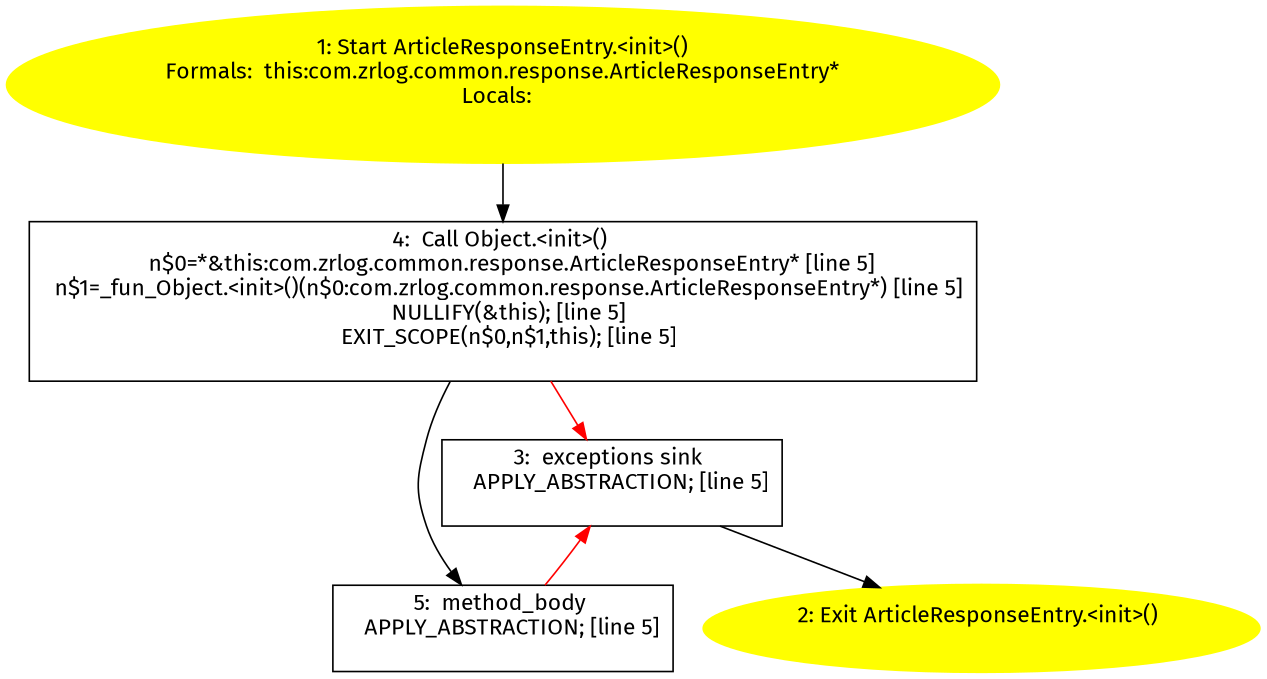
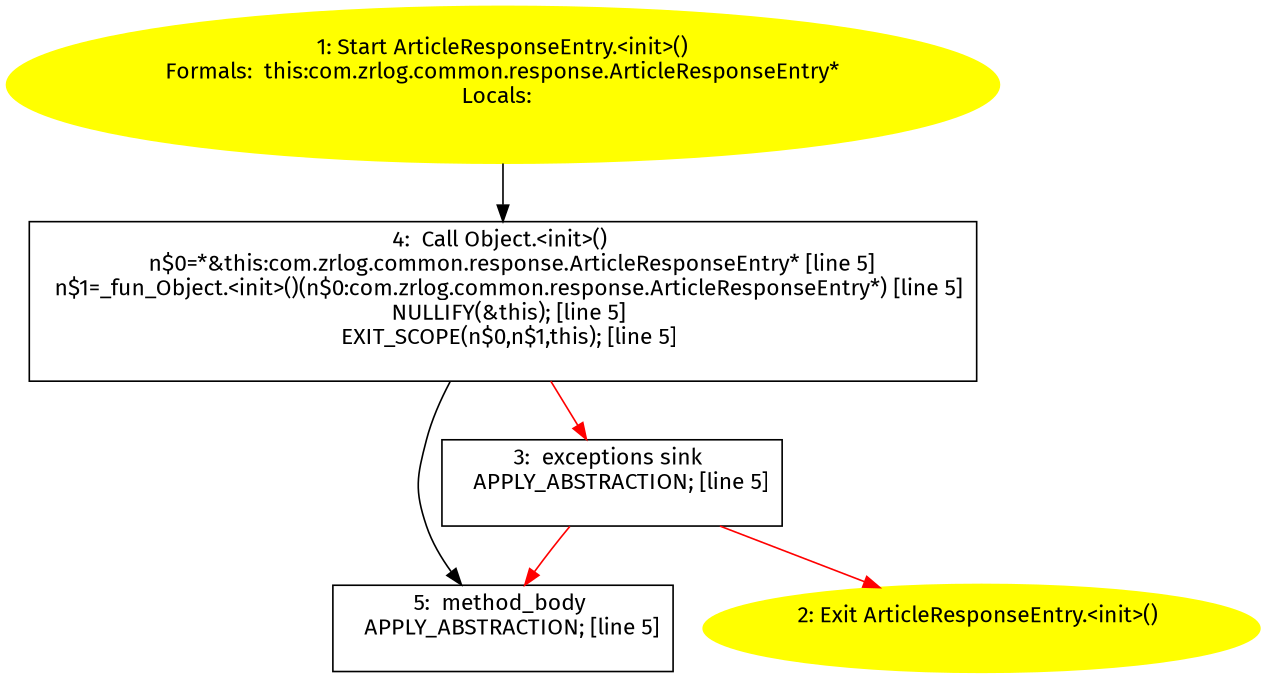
(792, 554) -> (792, 554)
(563, 563) -> (552, 549)
